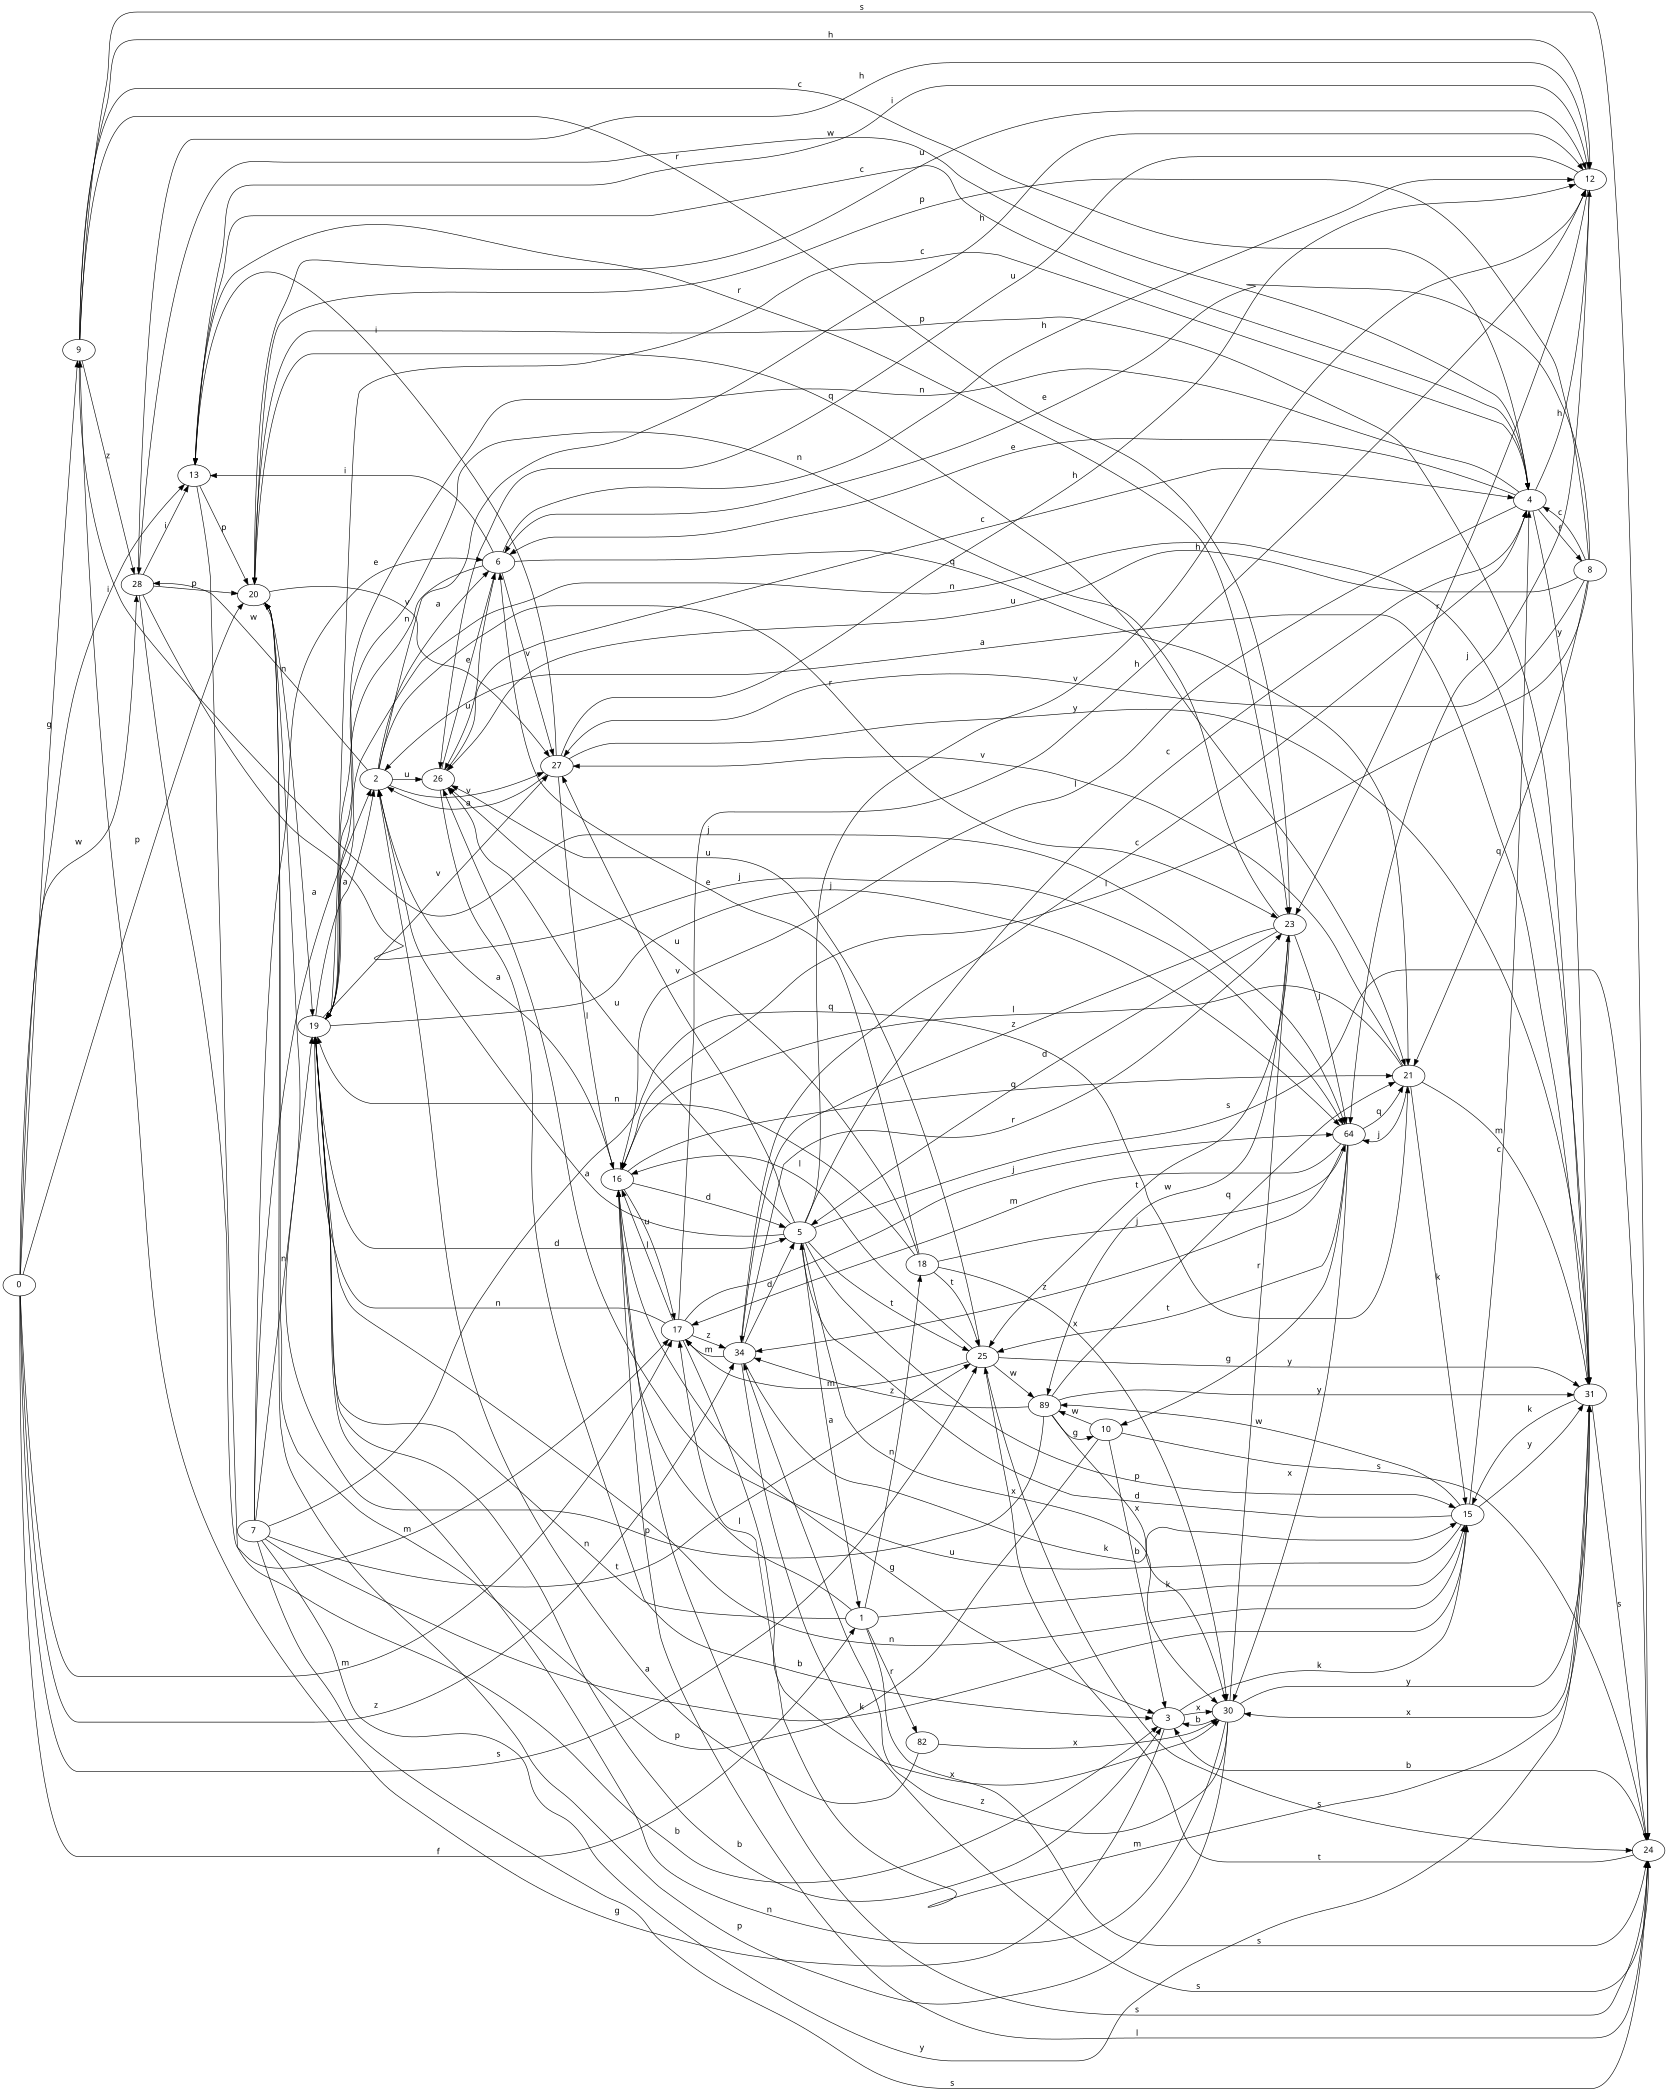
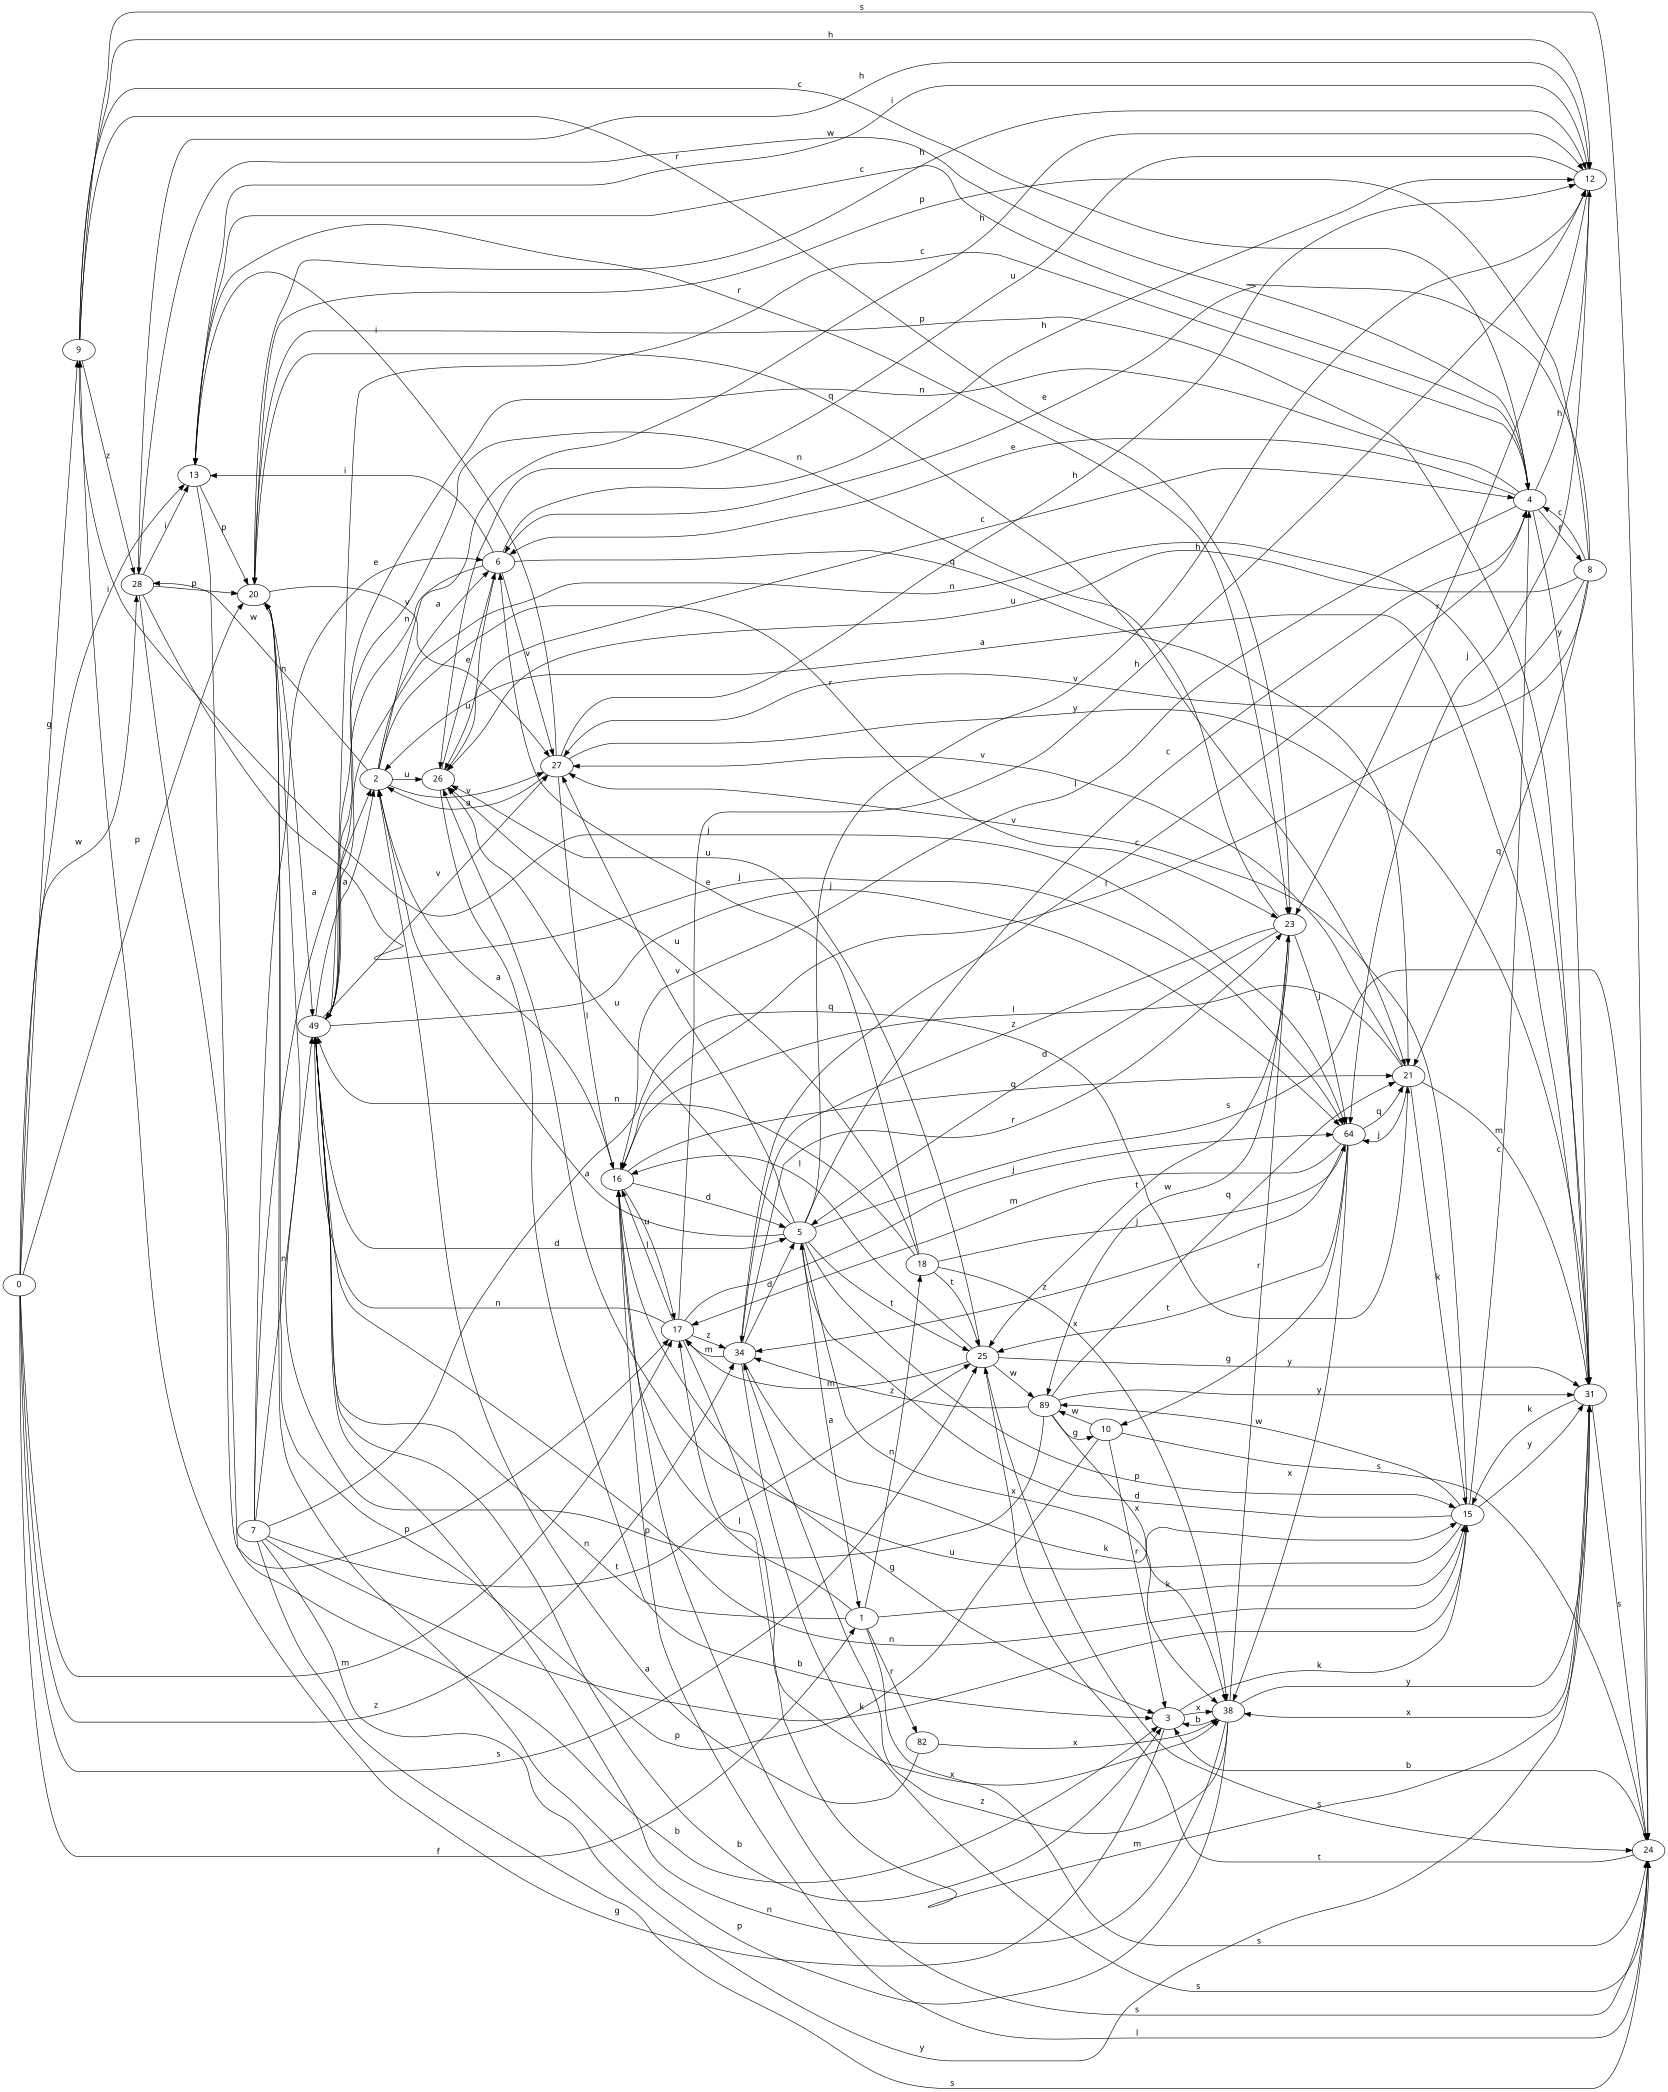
(922, 153) -> (922, 153)
none -> (1226, 871)
(314, 1027) -> (314, 1027)
(407, 1530) -> (407, 1530)
(1137, 1552) -> (1137, 1552)
(1228, 1711) -> (1228, 1711)
